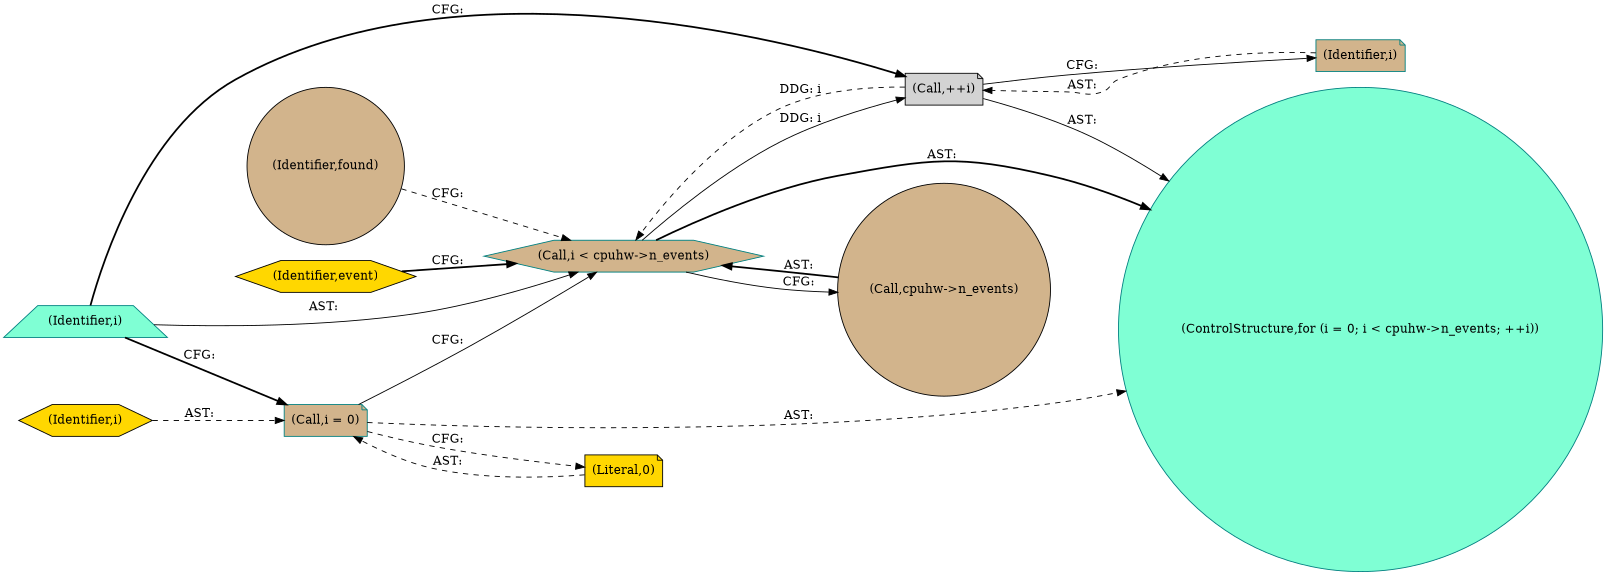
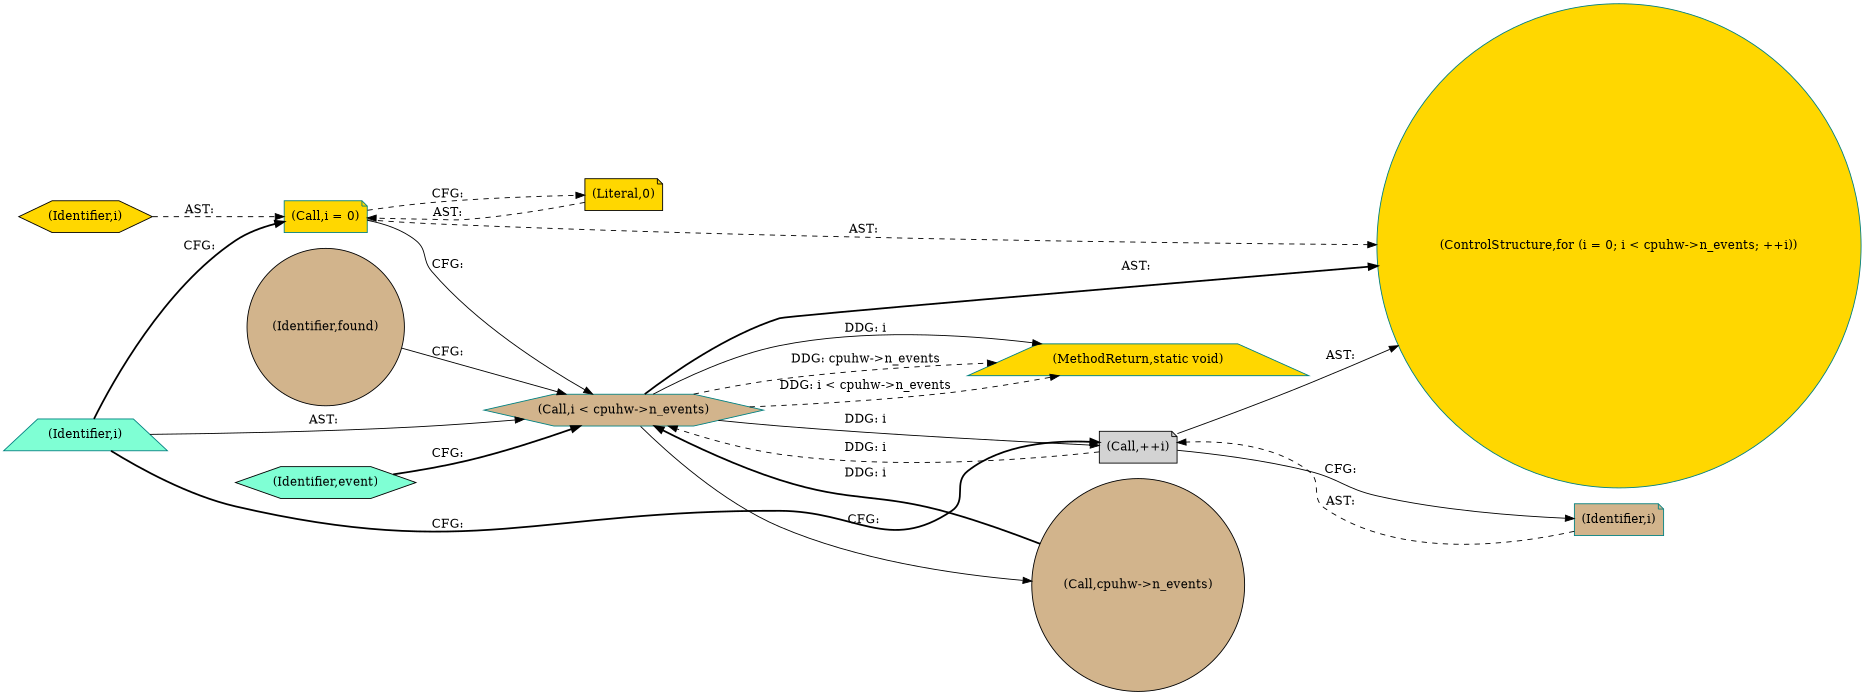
(482, 213) -> (480, 370)
(801, 265) -> (866, 473)
(326, 276) -> (326, 483)
(1361, 329) -> (1619, 246)
none -> (1138, 360)
(326, 420) -> (326, 217)
